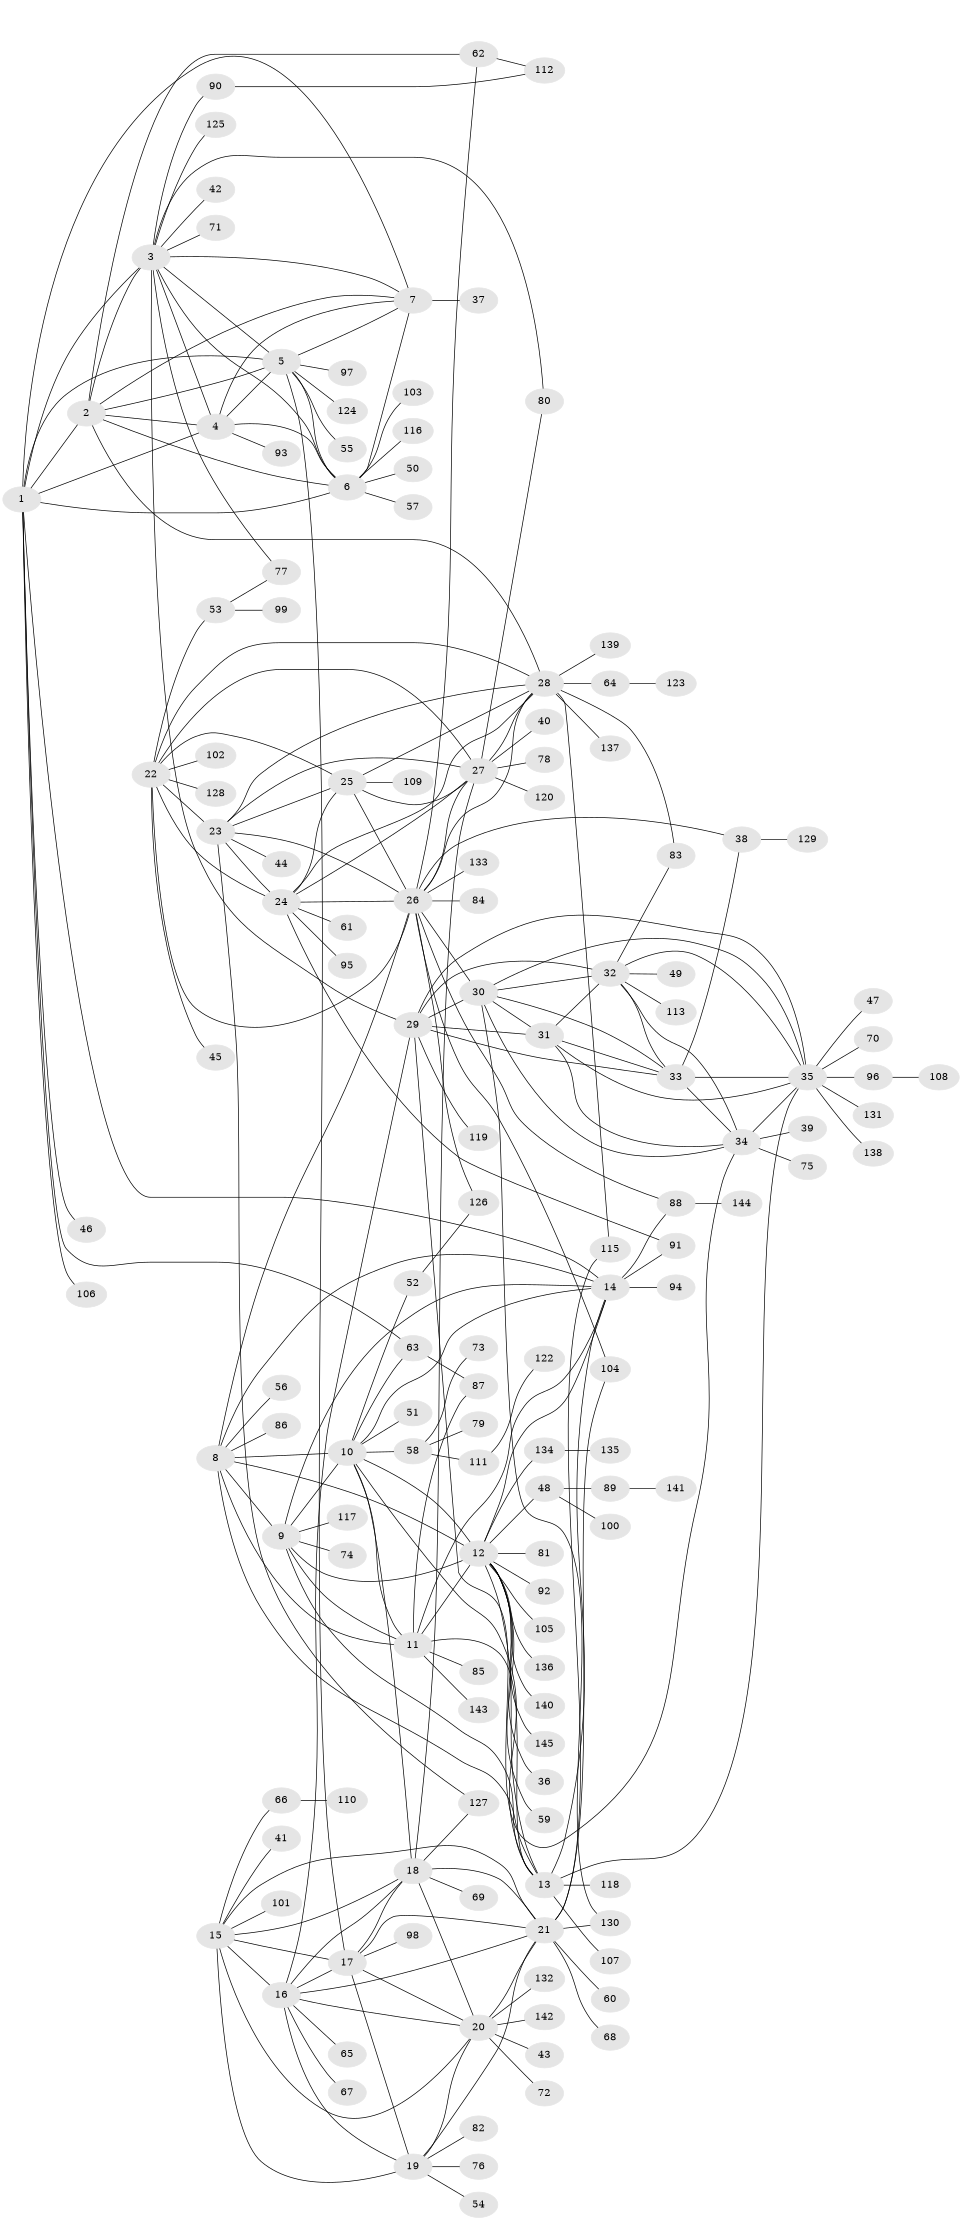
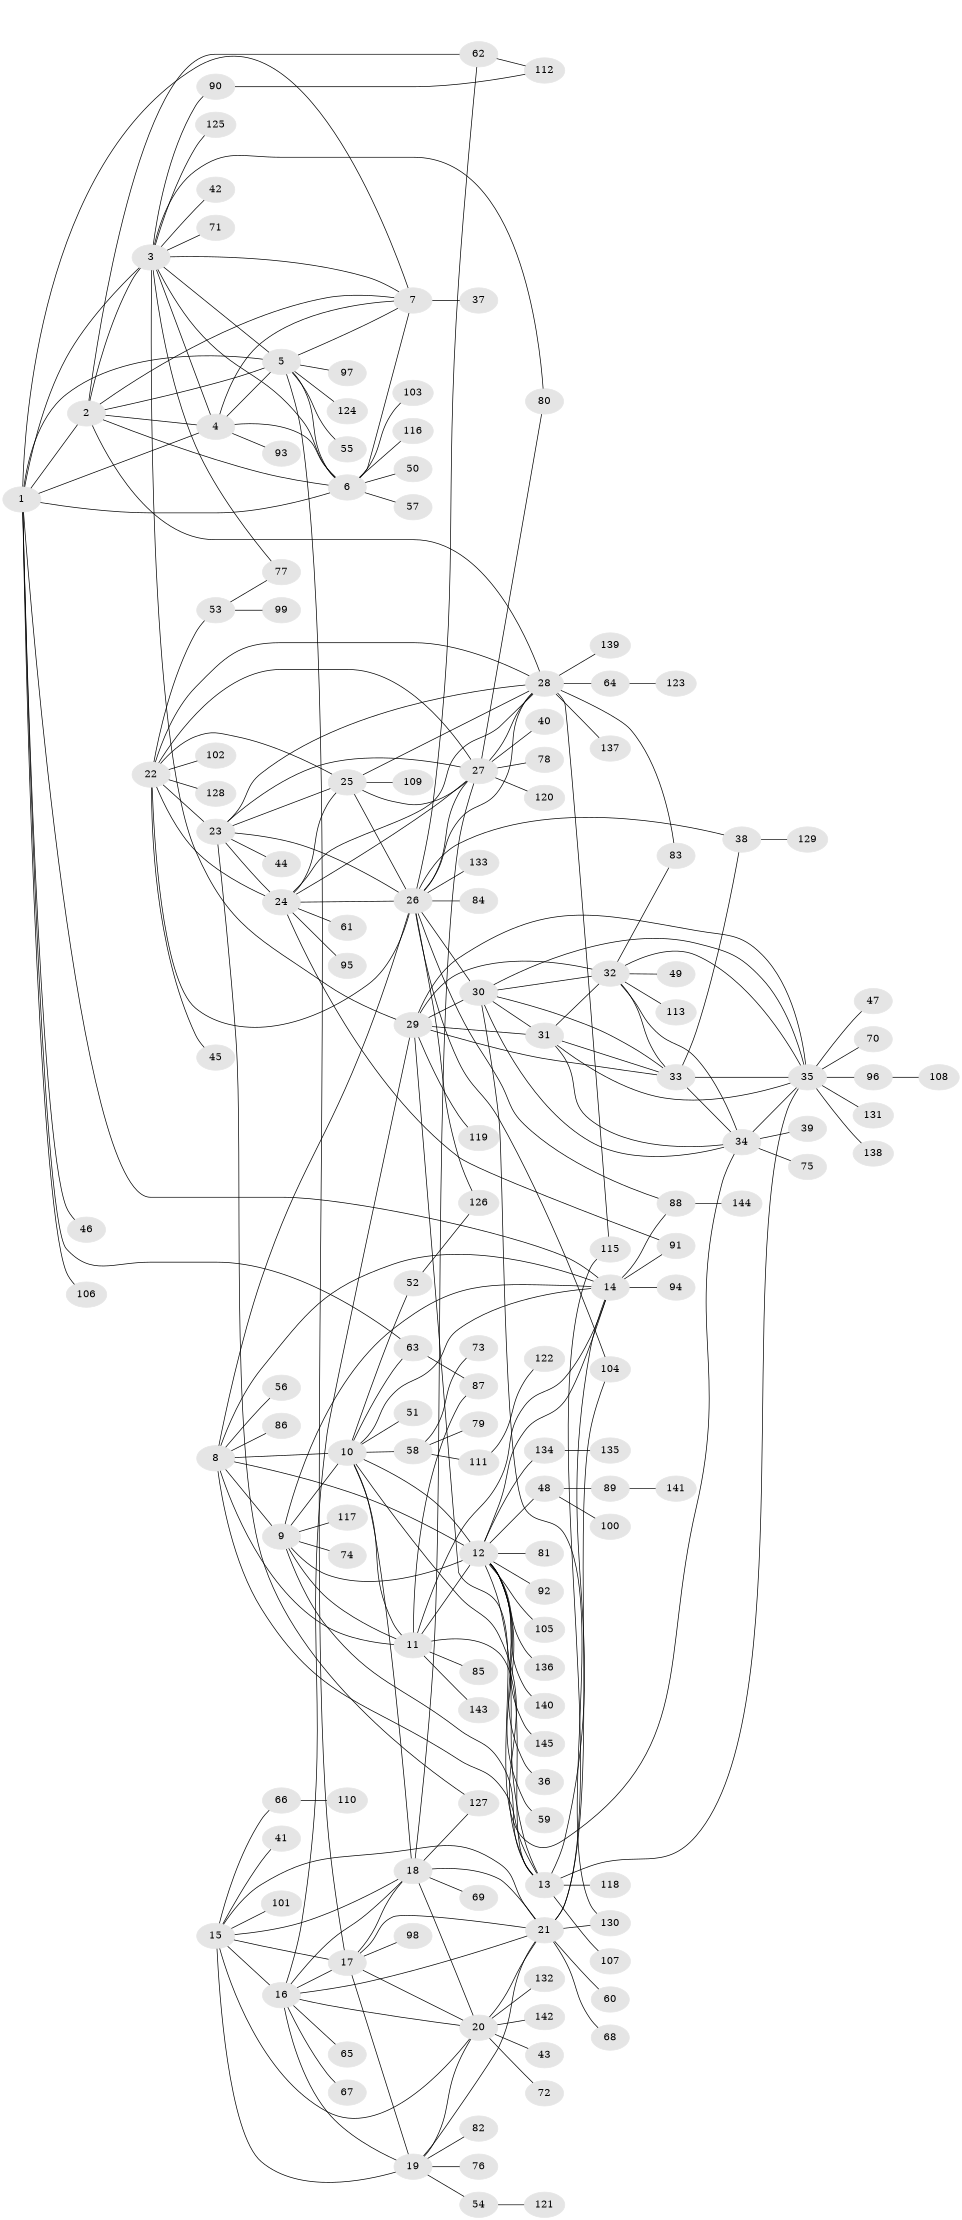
none -> (545, 2205)
